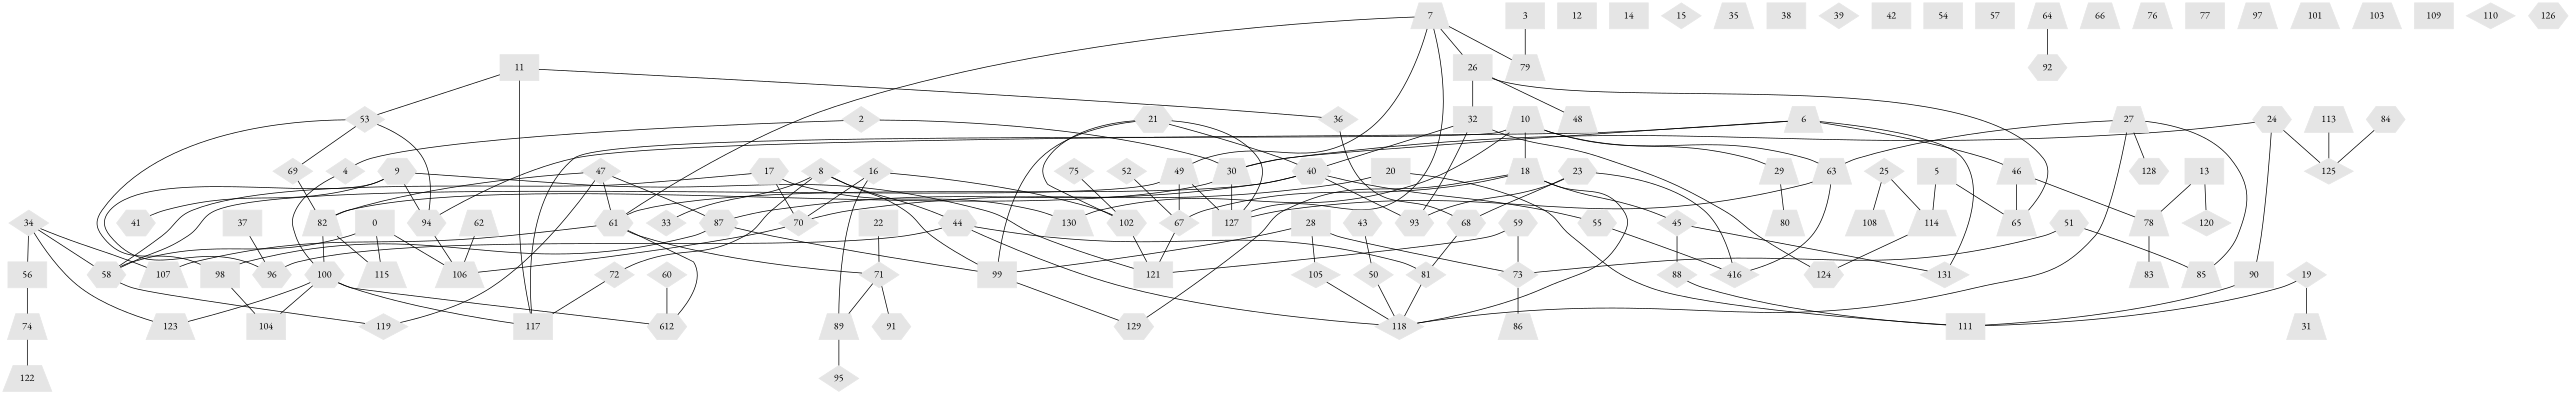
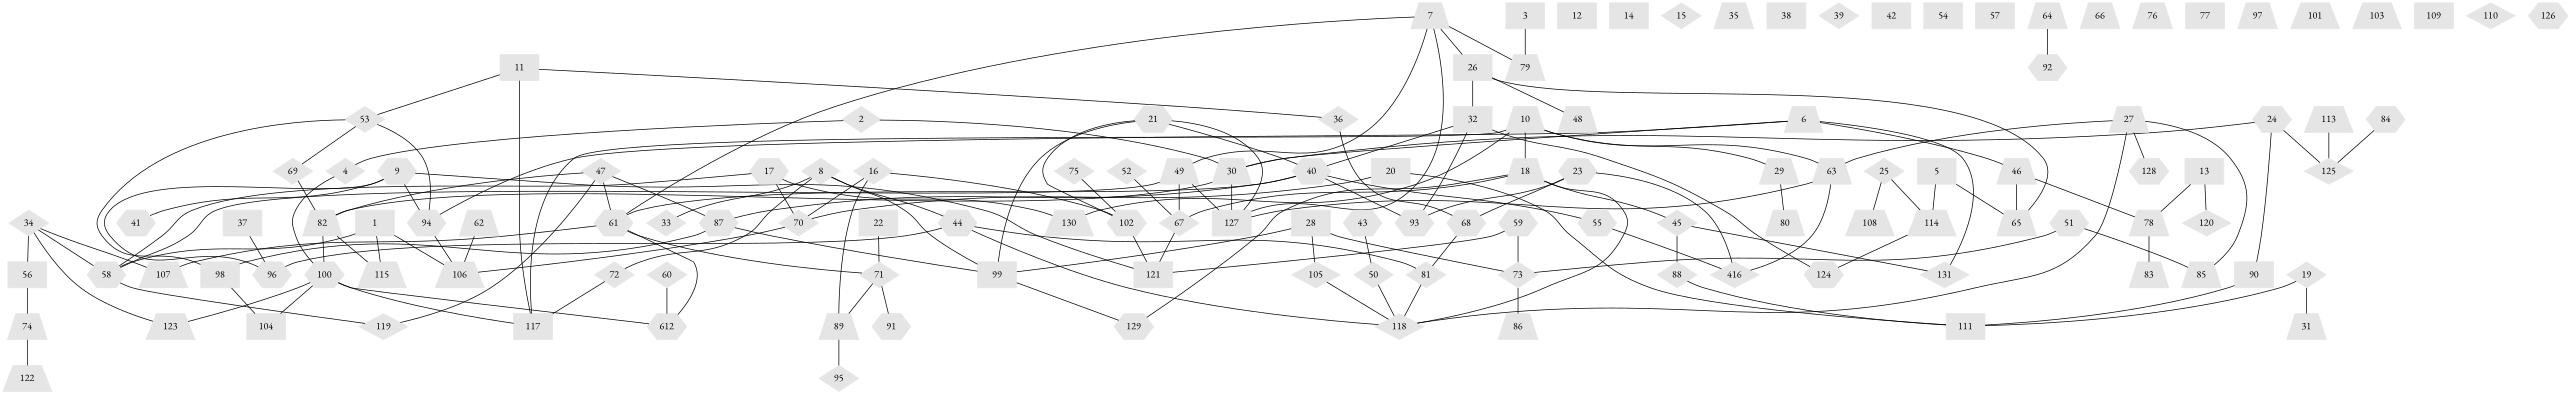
(375, 223) -> (375, 223)
